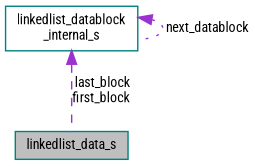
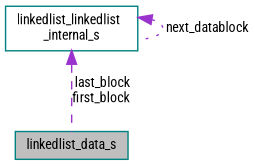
(72, 29) -> (72, 29)
